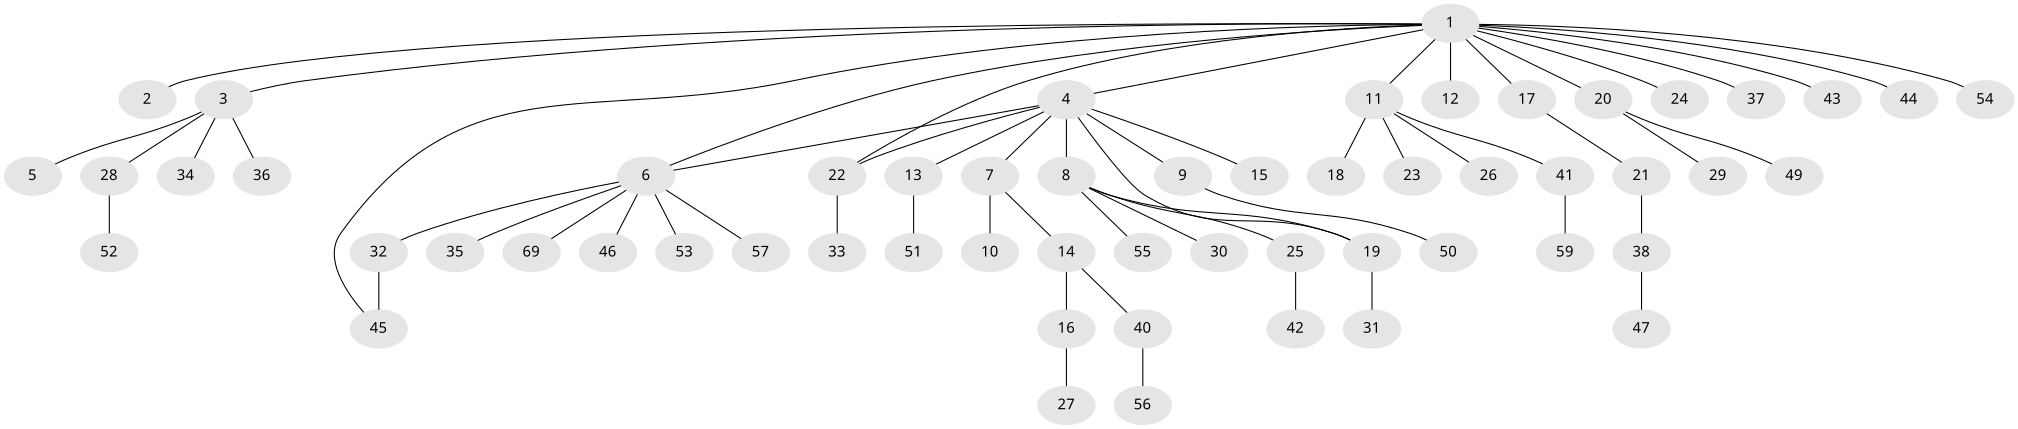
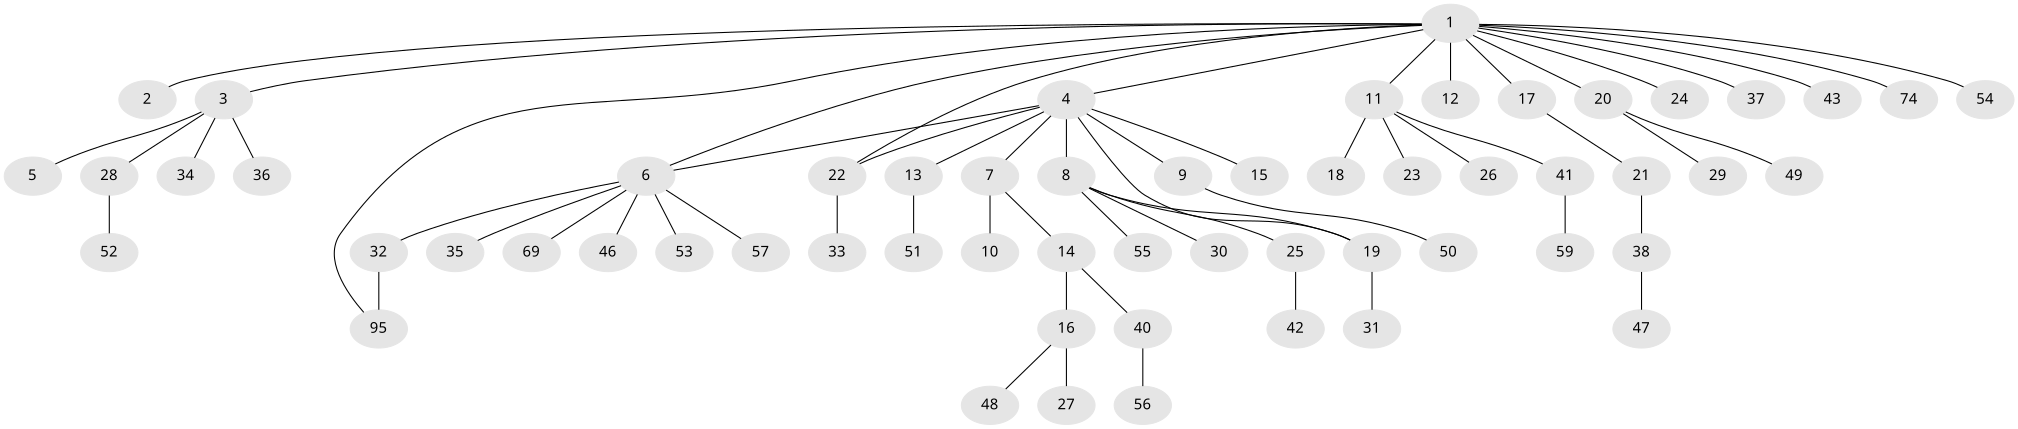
(1909, 100) -> (1909, 100)
(379, 329) -> (379, 329)
none -> (990, 405)
